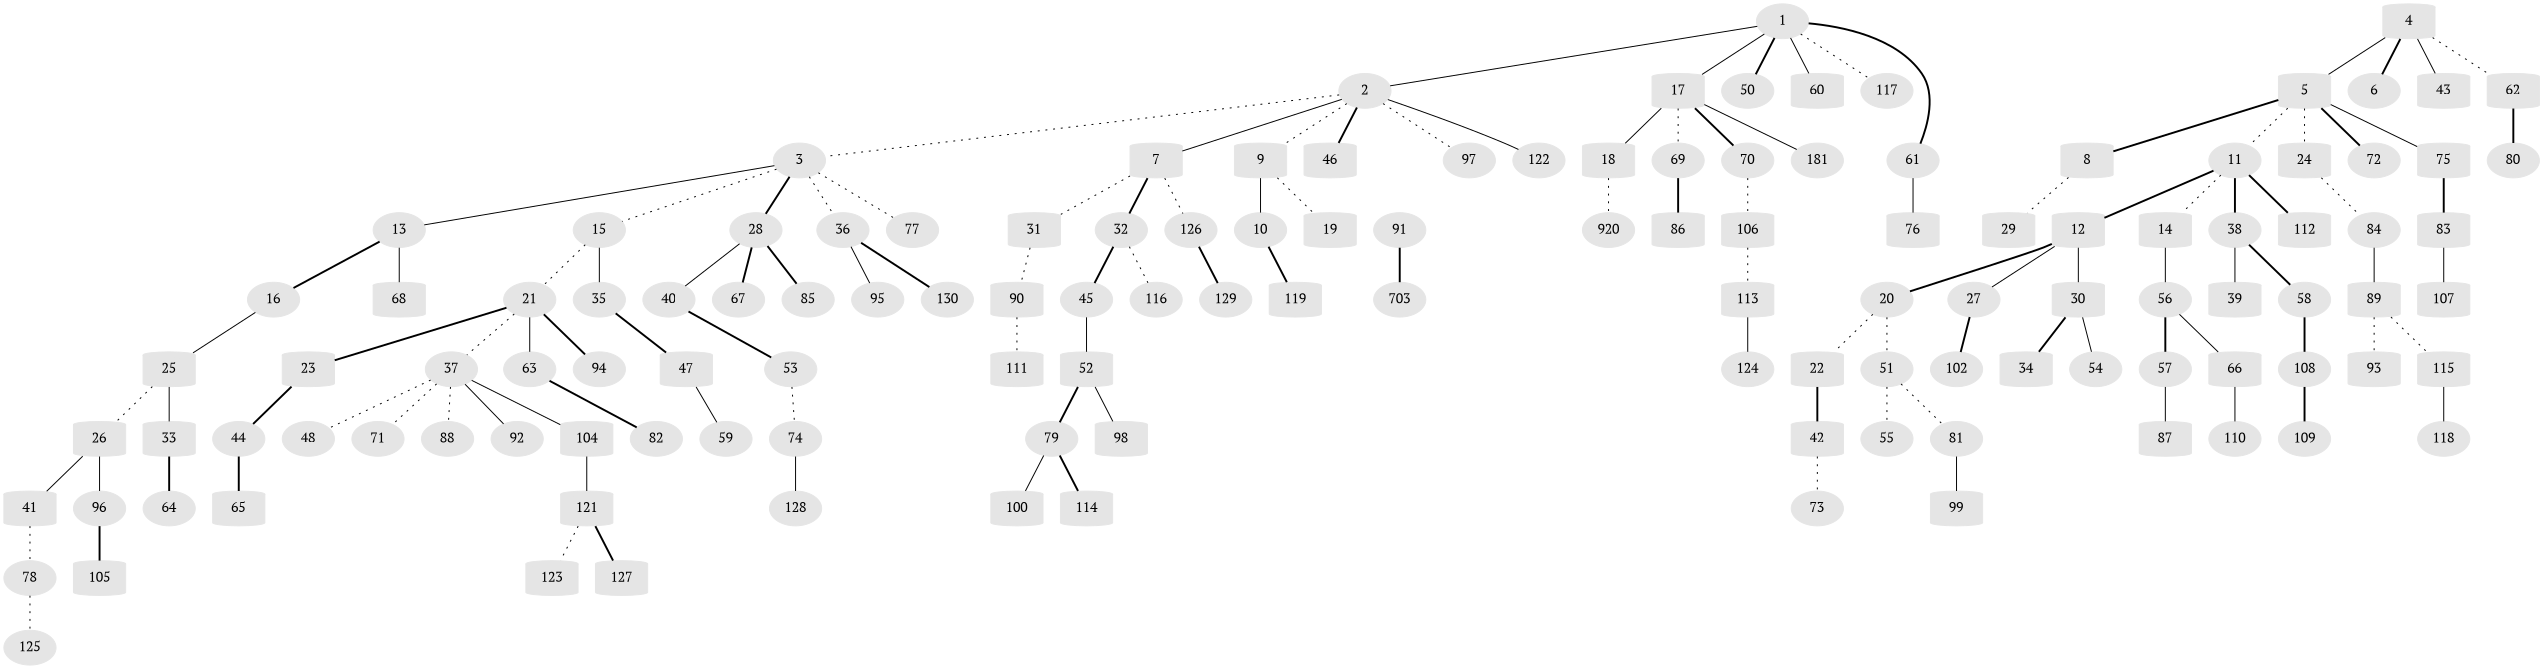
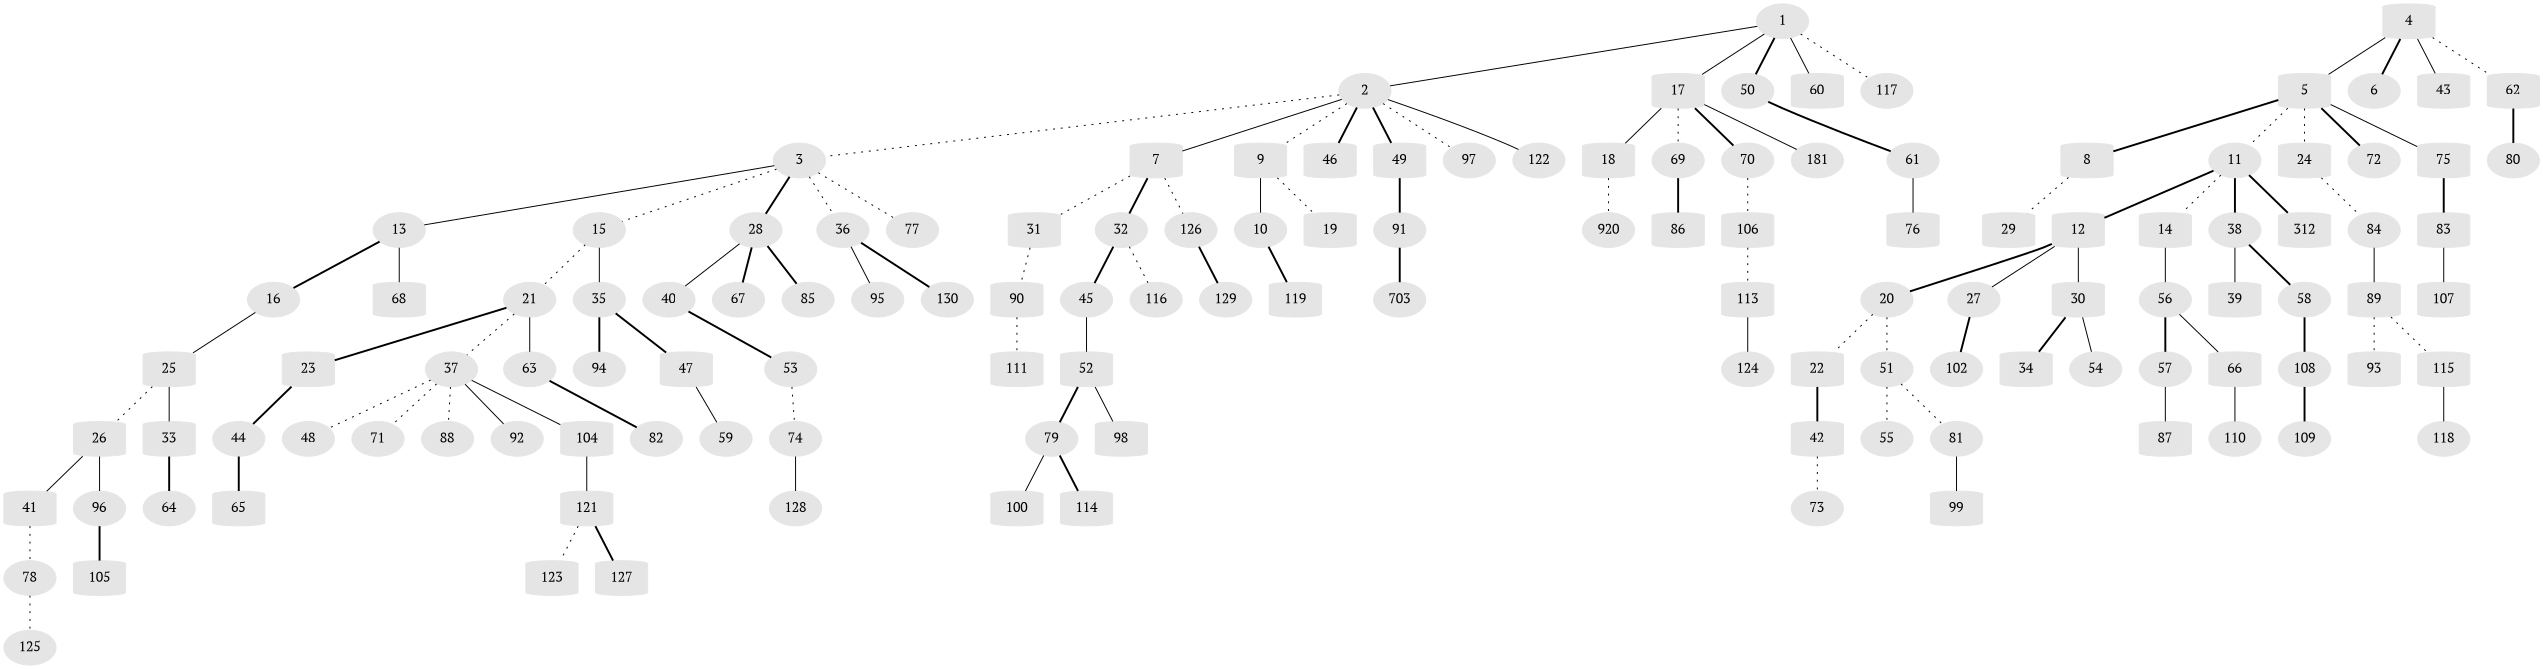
(1903, 54) -> (1829, 127)
none -> (1400, 160)
(2305, 230) -> (2305, 230)
(564, 334) -> (599, 335)
